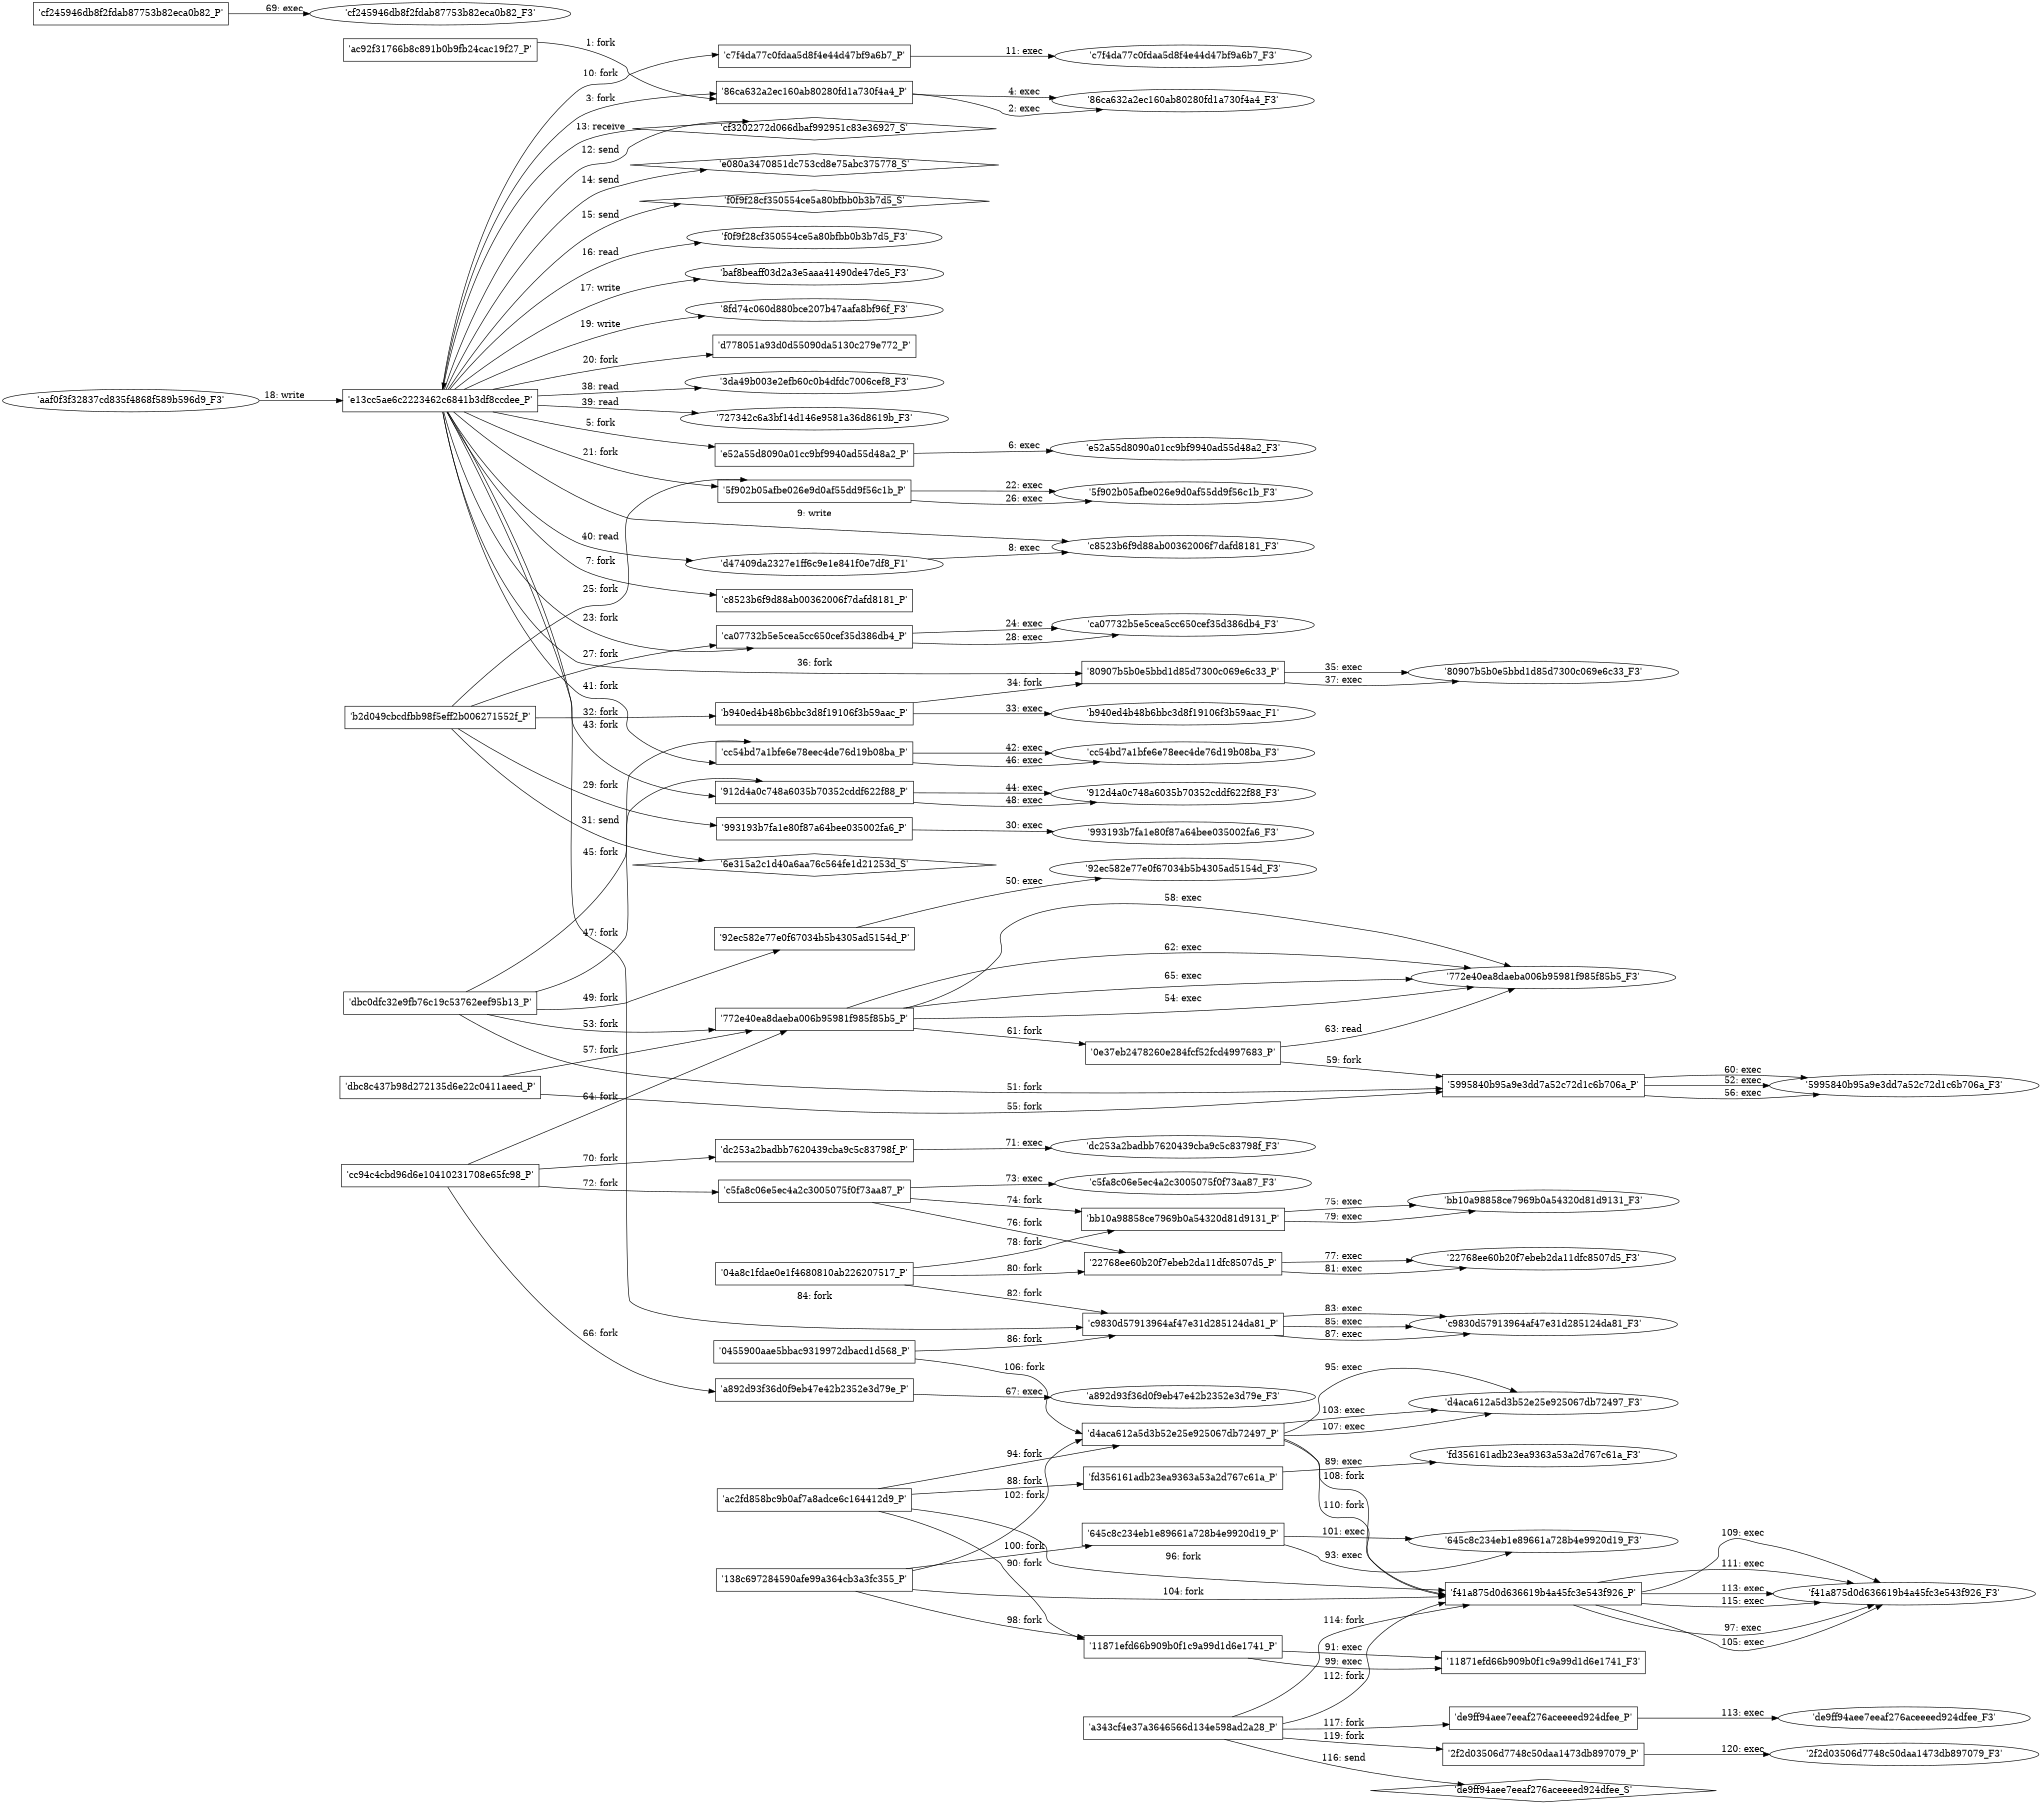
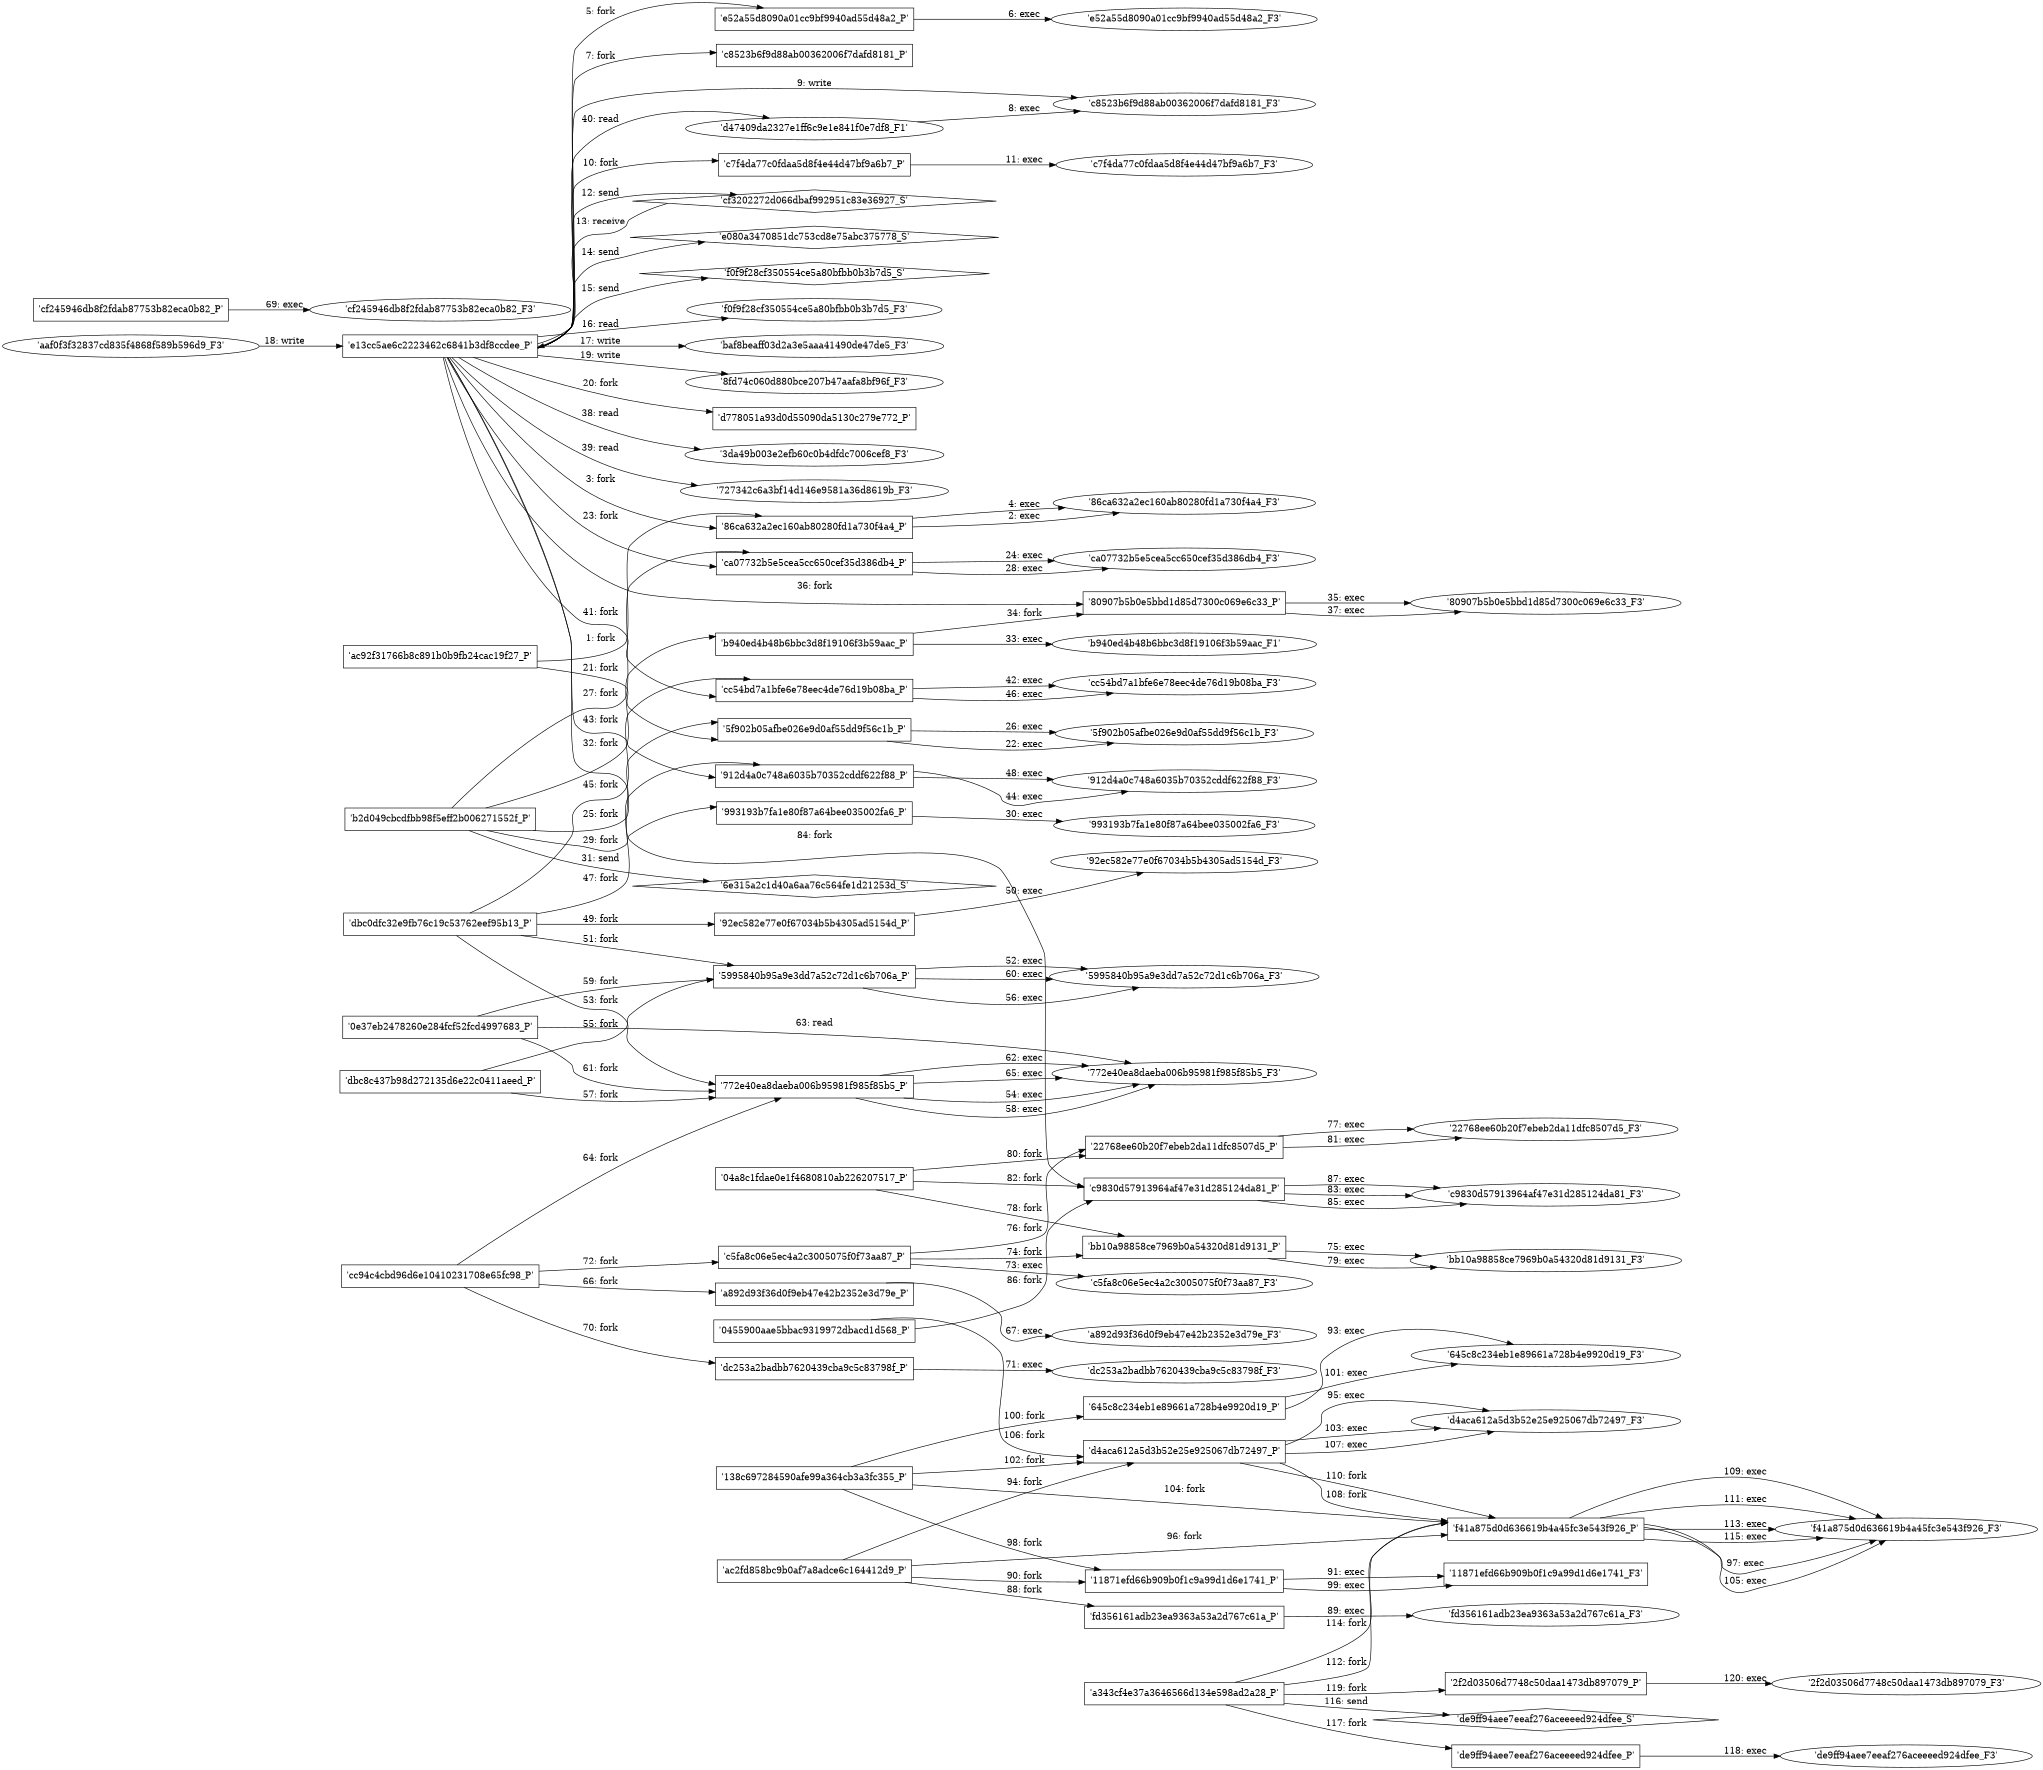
(585, 460) -> (622, 684)
(996, 1036) -> (608, 1084)
(1743, 1713) -> (1745, 1751)
